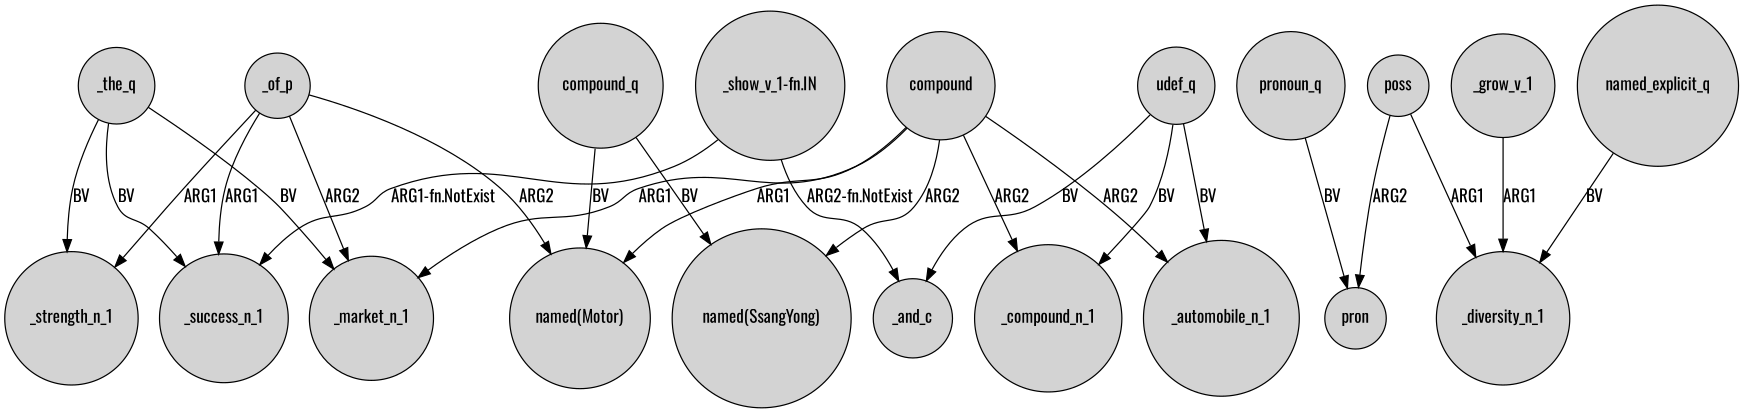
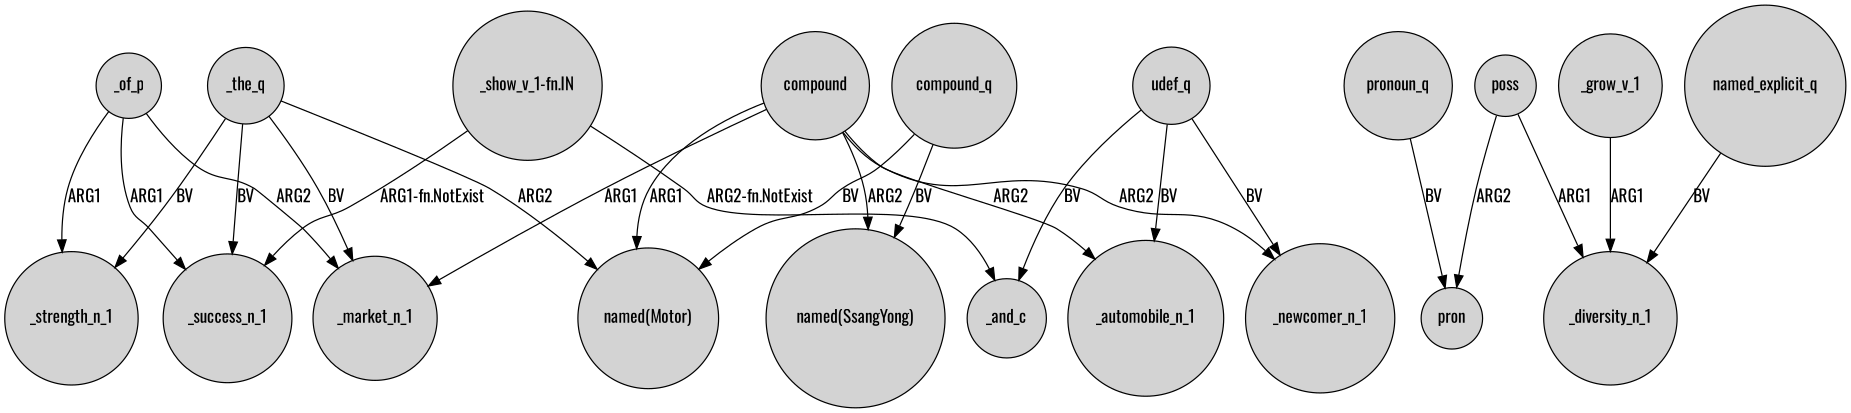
(441, 148) -> (442, 167)
(1048, 318) -> (1320, 318)
